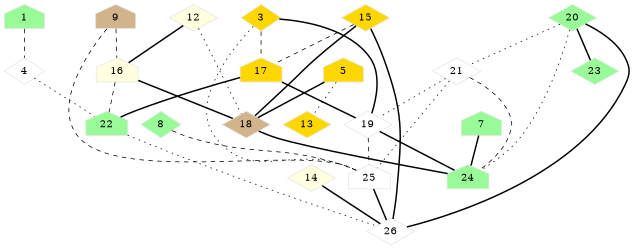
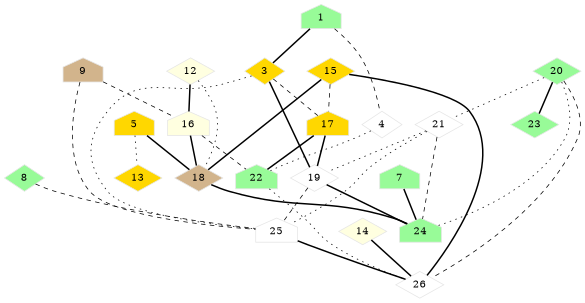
none -> (291, 46)
(565, 155) -> (537, 197)
